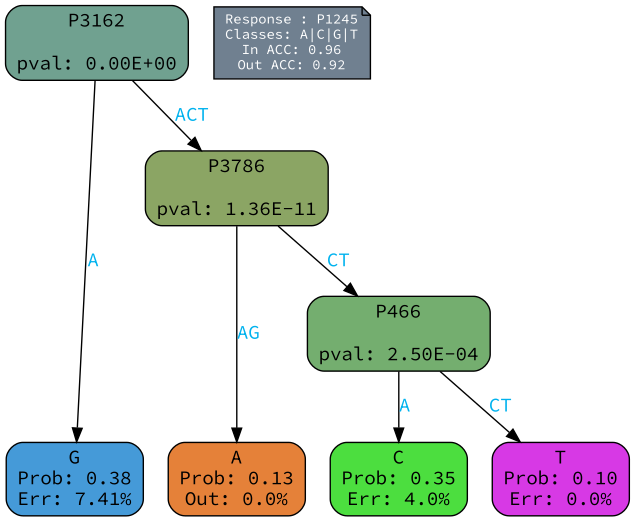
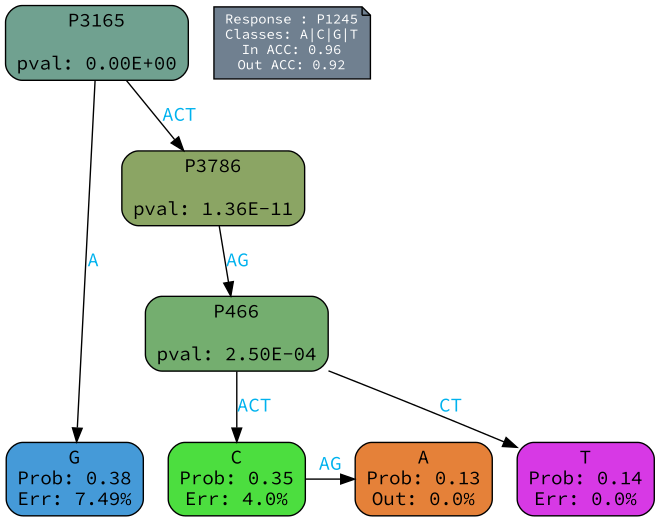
(97, 43) -> (97, 43)
(339, 261) -> (237, 261)
(237, 327) -> (323, 479)
(405, 406) -> (254, 406)
(75, 479) -> (75, 479)
(561, 479) -> (586, 479)
